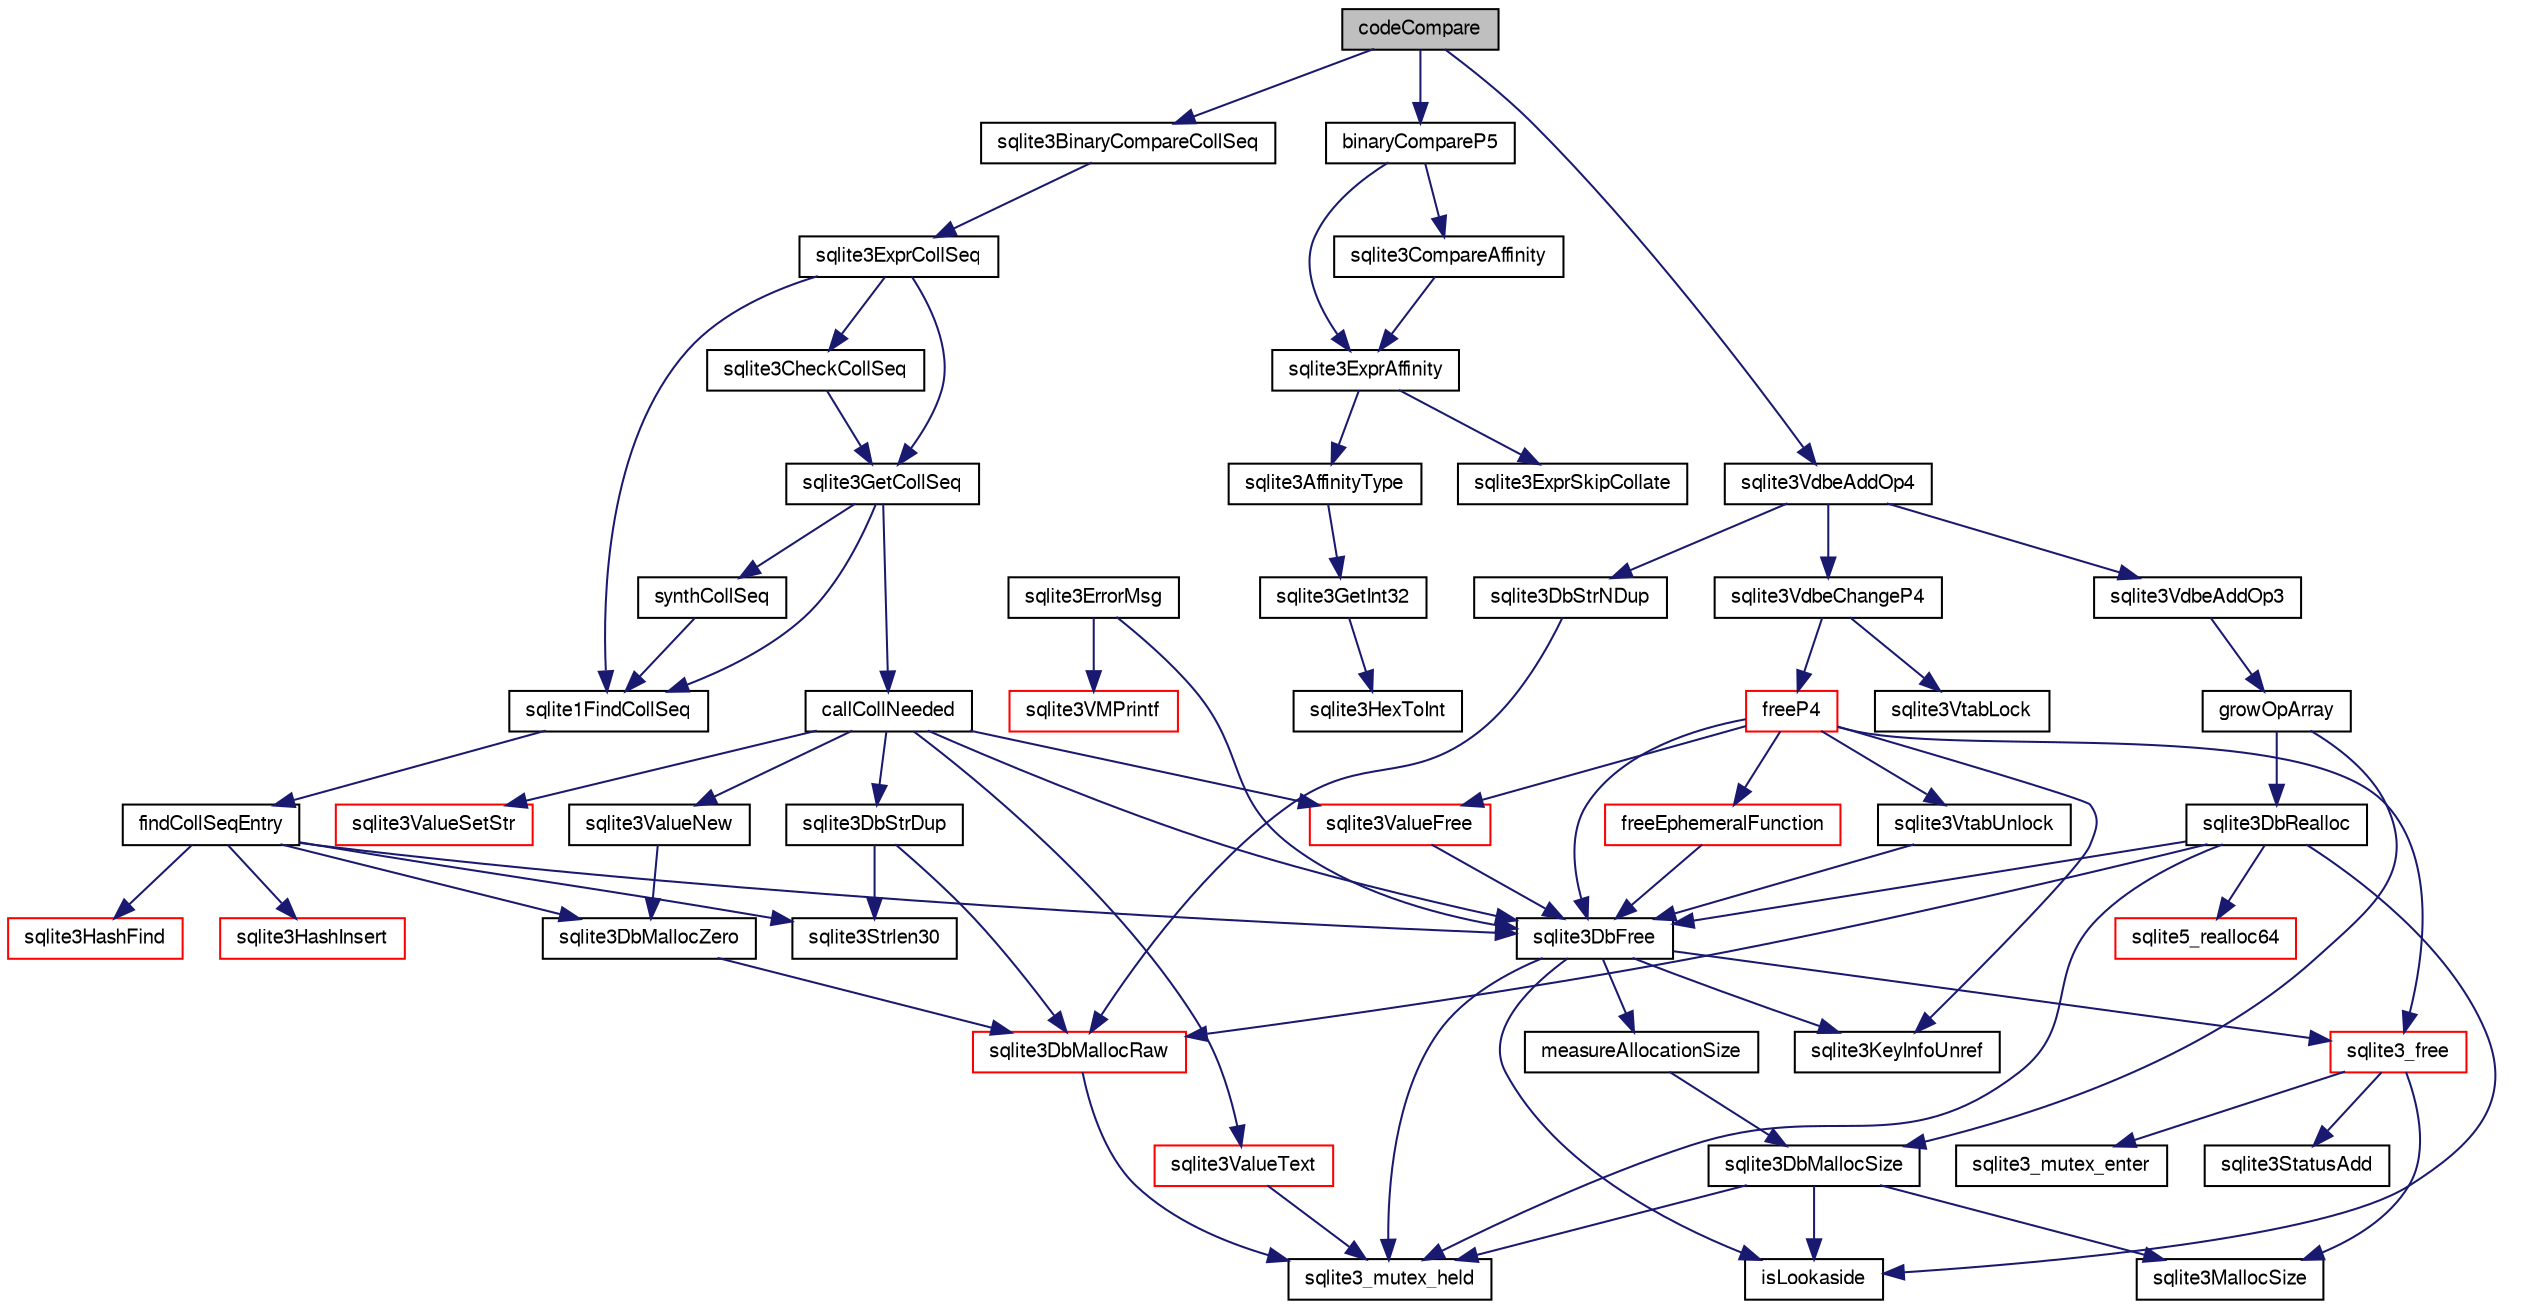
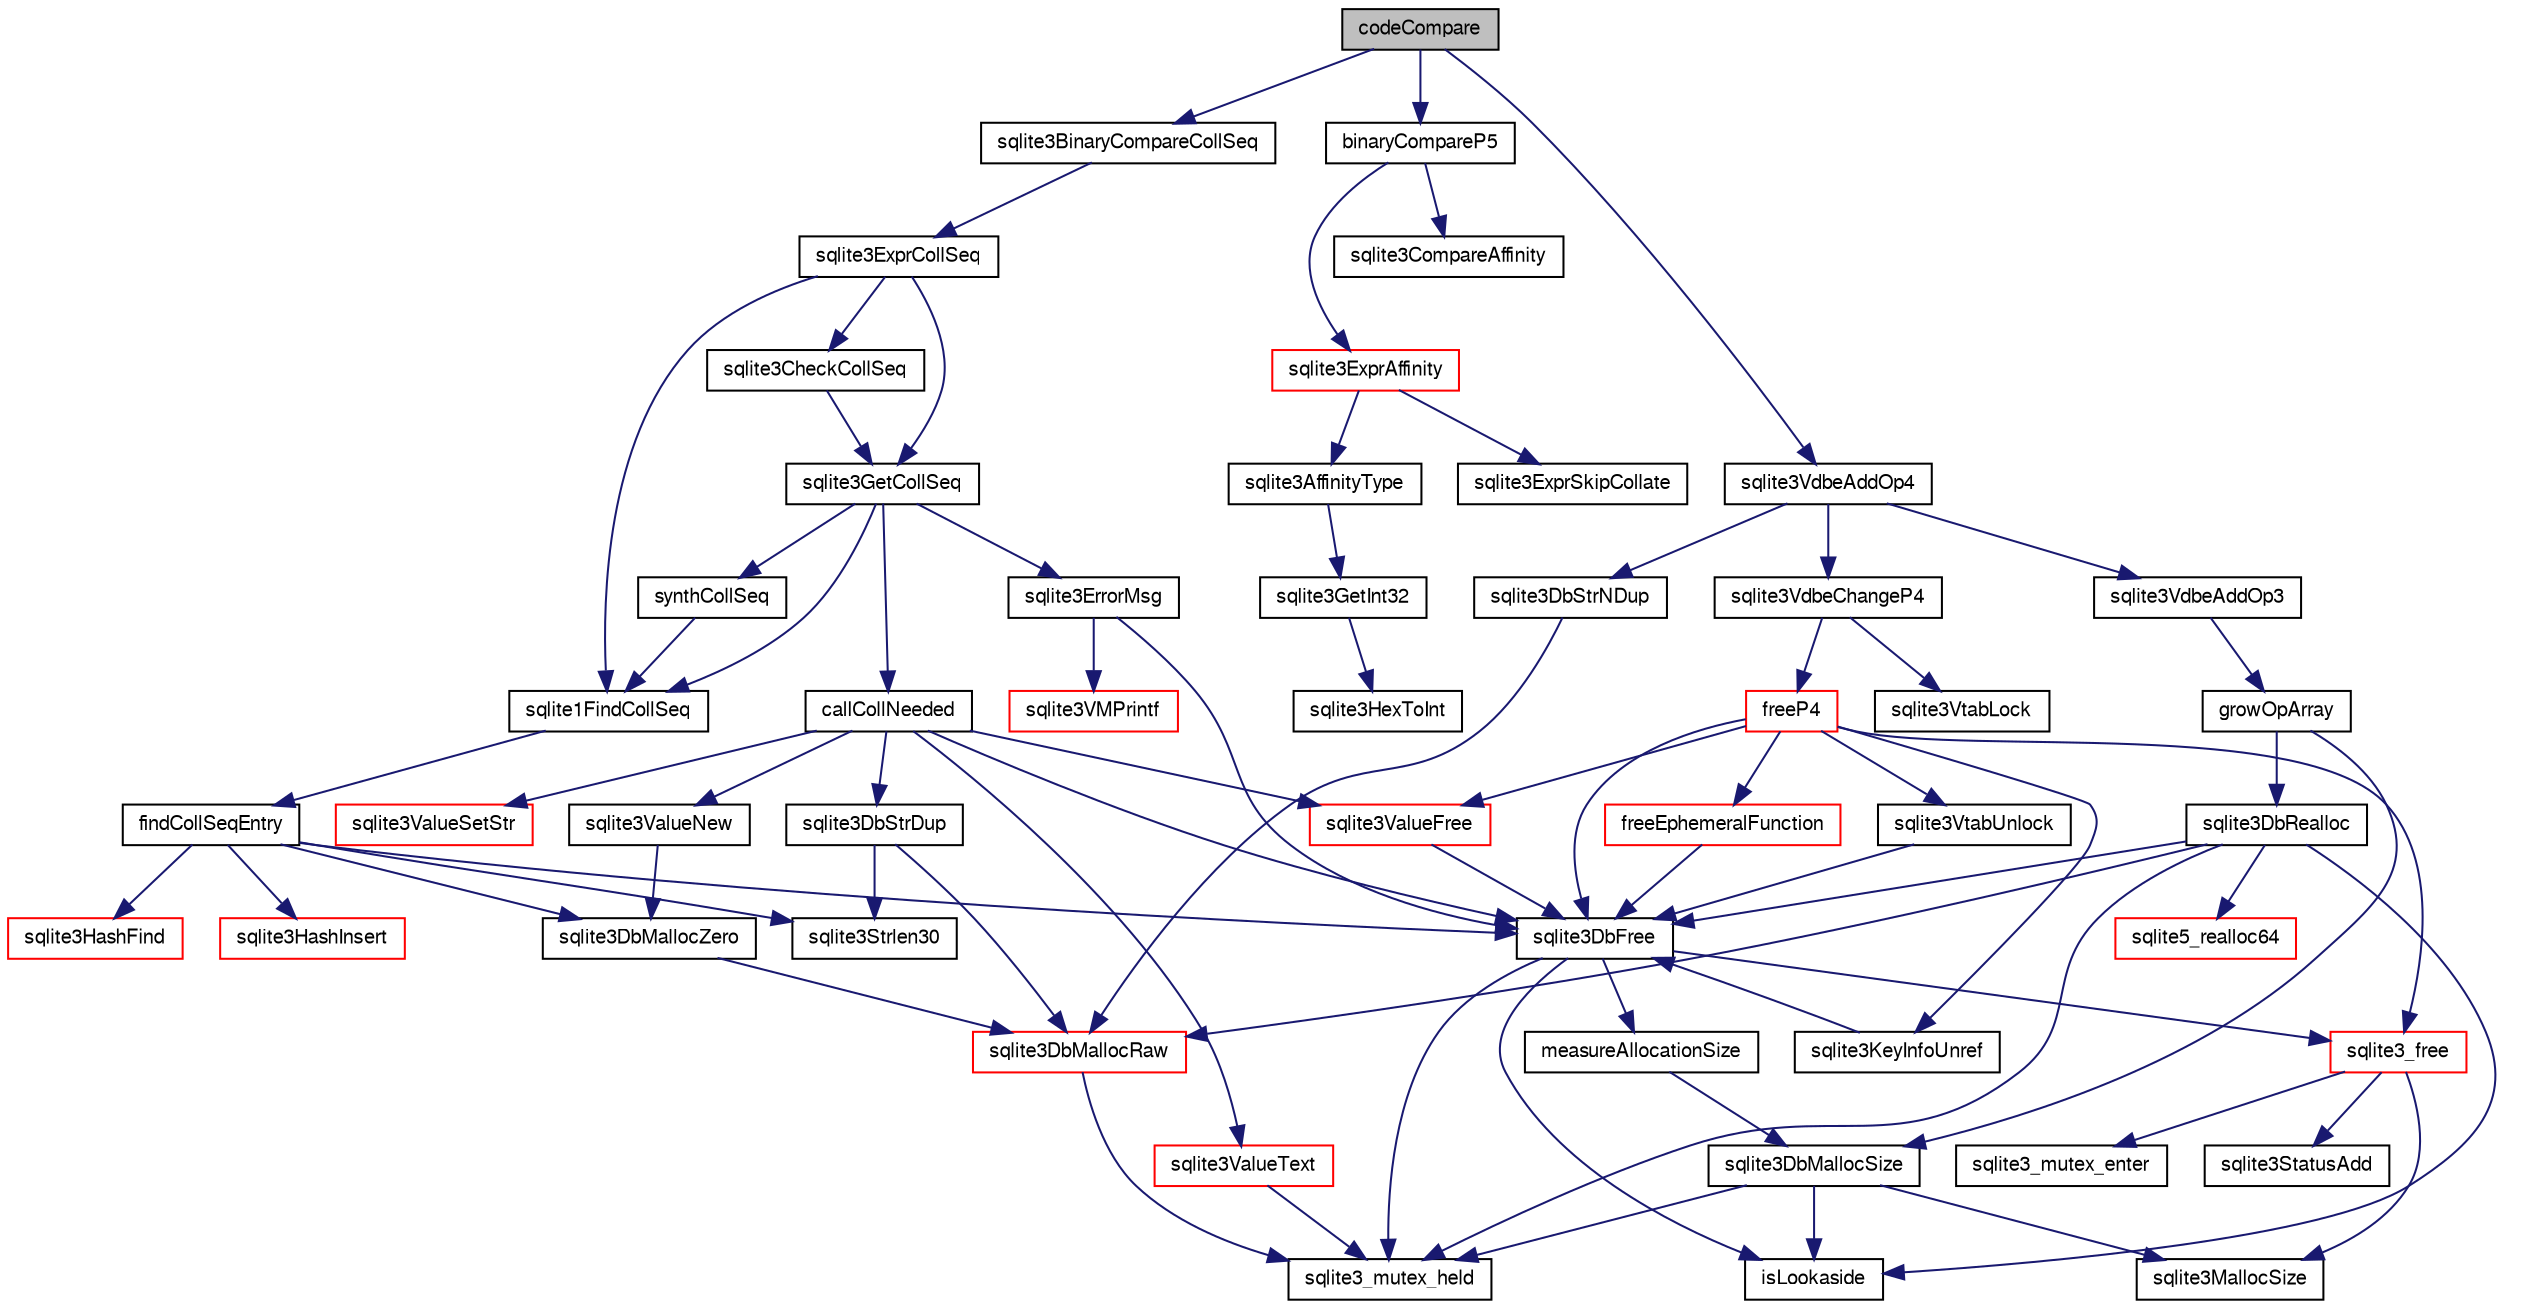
(1413, 305) -> none
(1366, 370) -> (1366, 370)
none -> (979, 536)
(1726, 993) -> (1767, 998)
